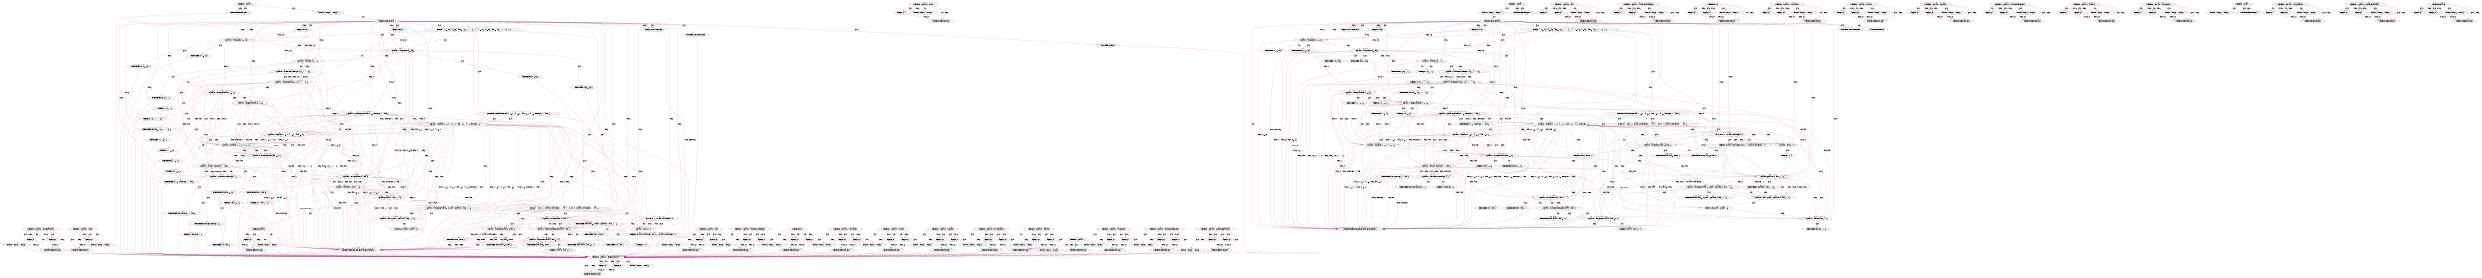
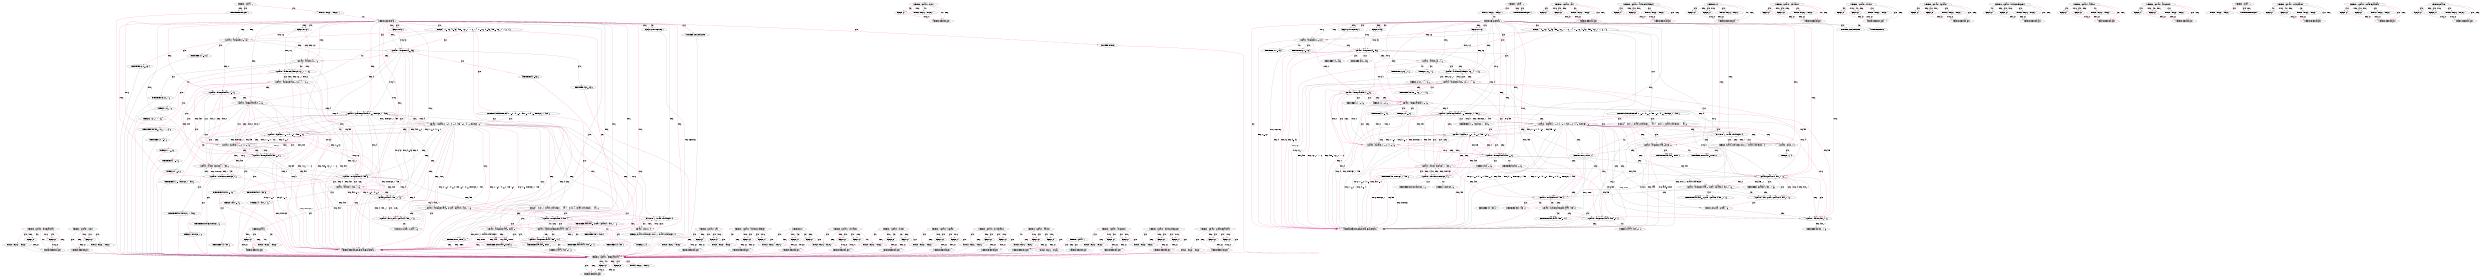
(1818, 224) -> (1821, 224)
